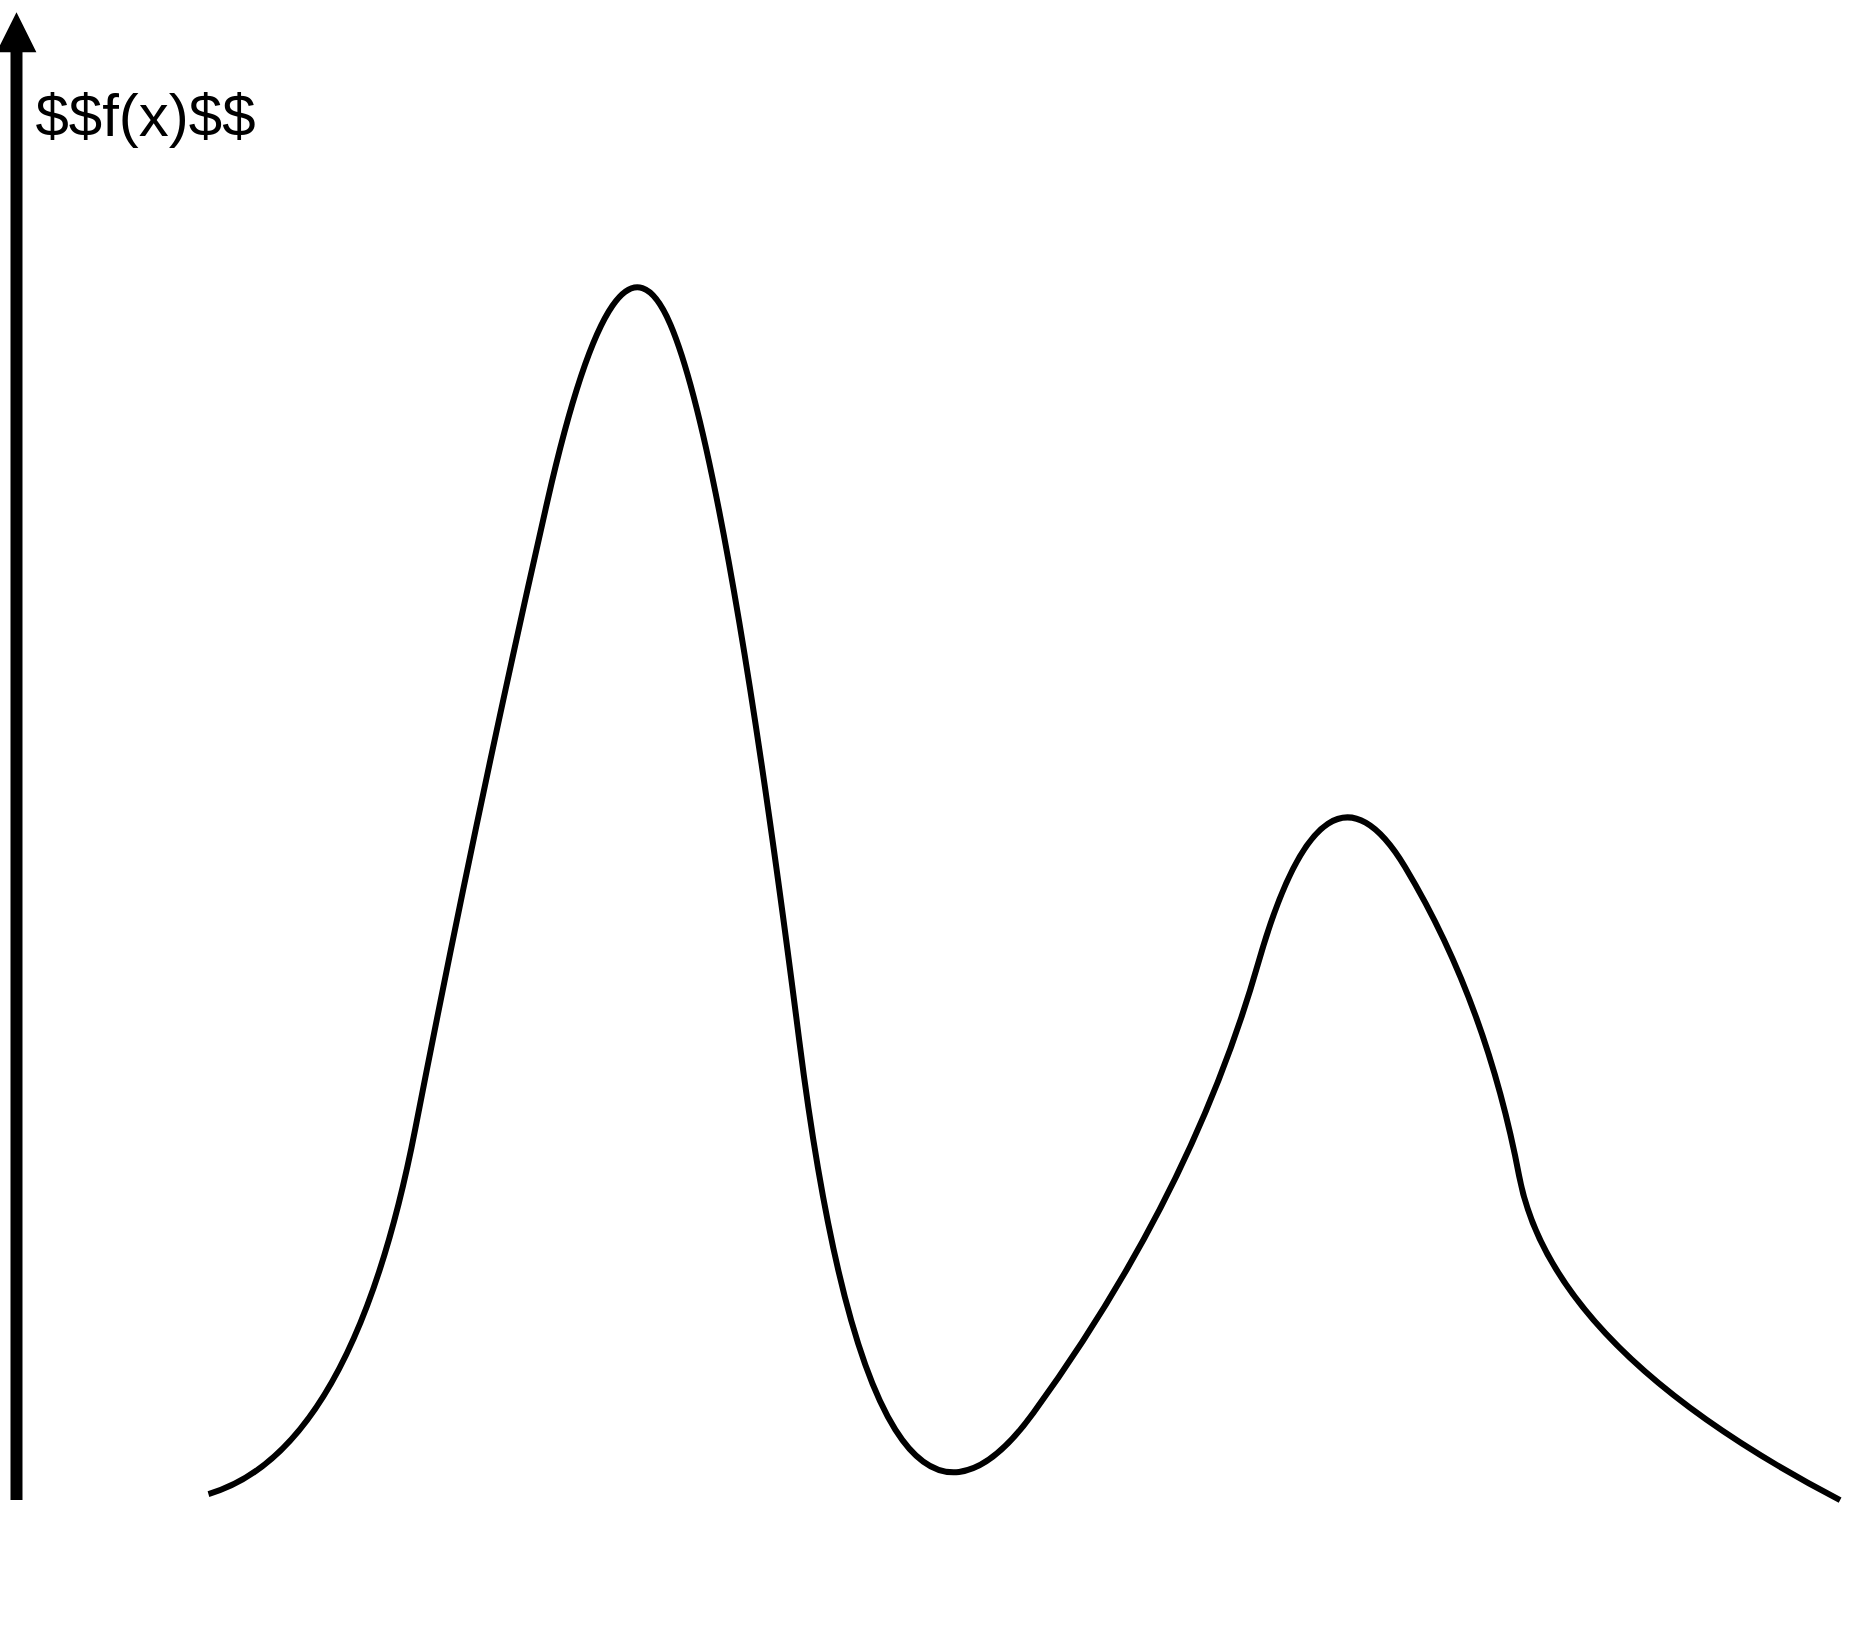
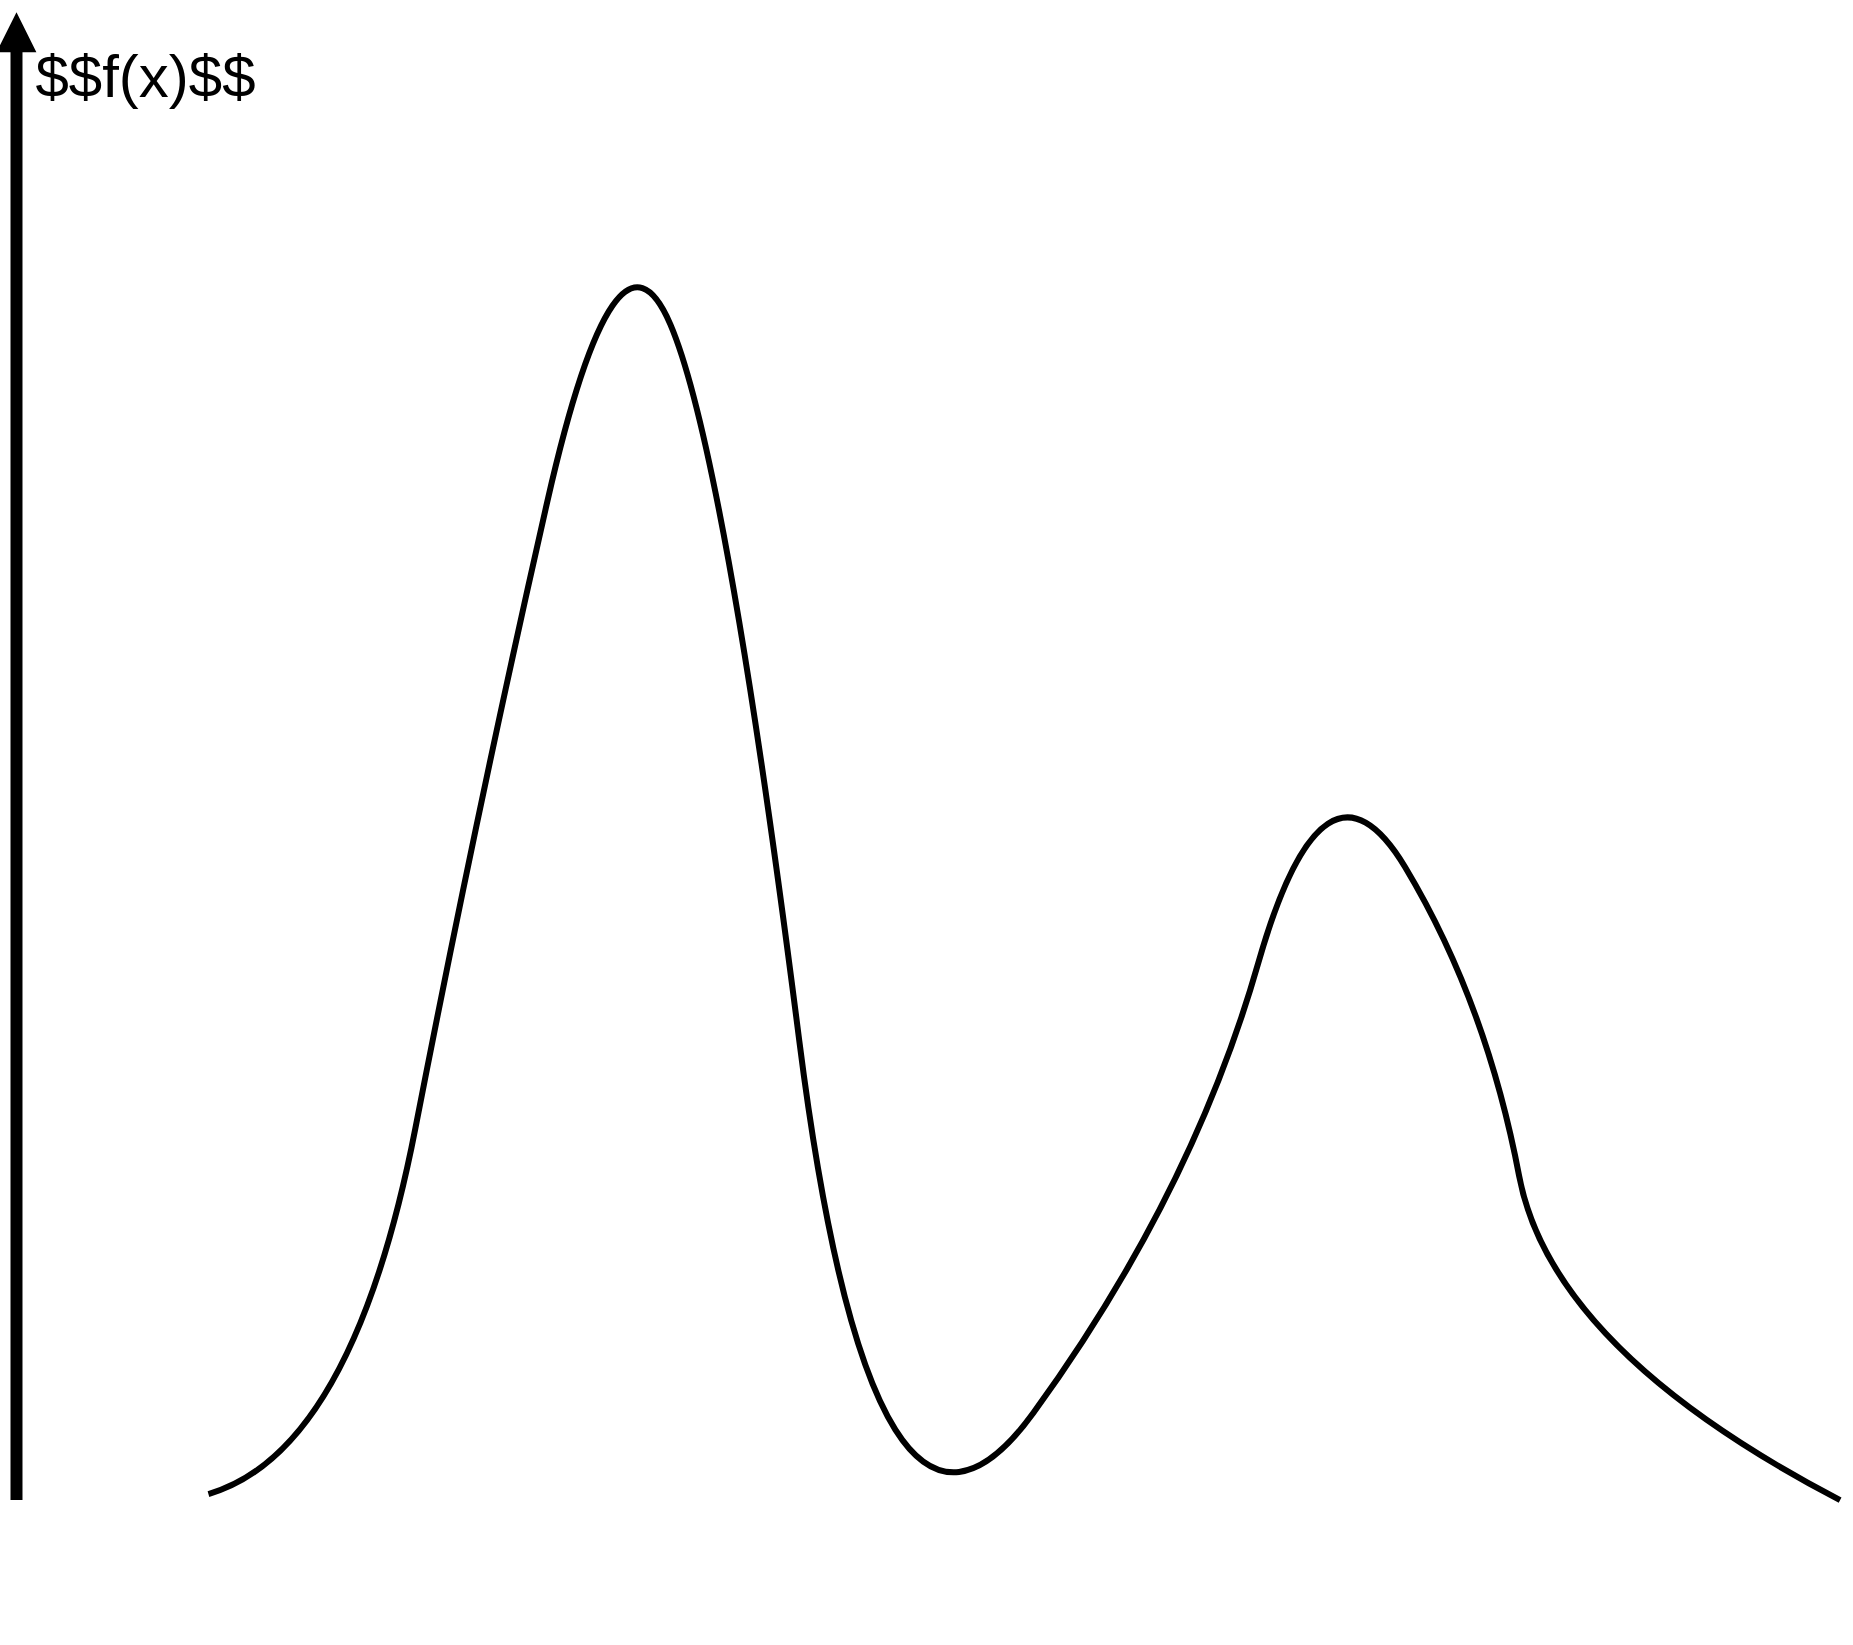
(146, 114) -> (146, 75)
